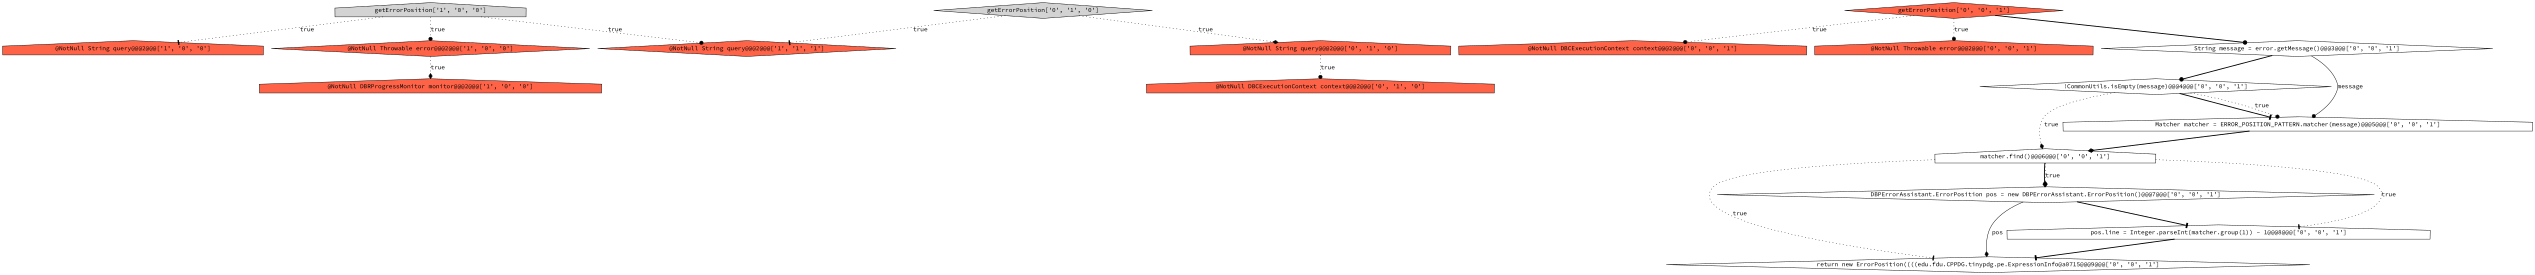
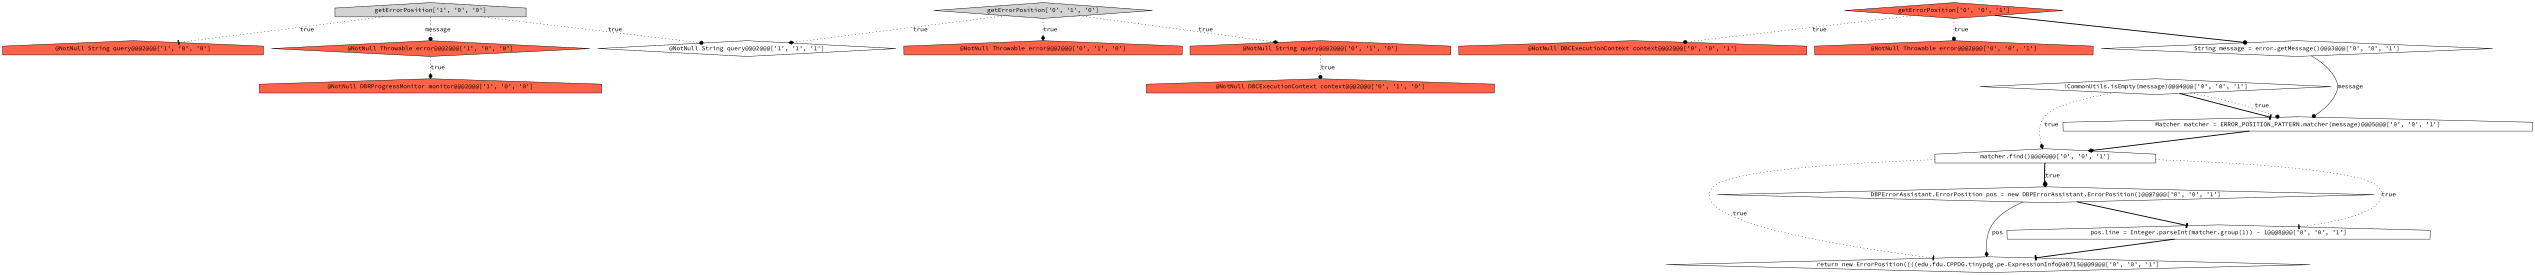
(900, 29) -> (900, 29)
(438, 30) -> (438, 30)
(747, 49) -> (747, 49)
none -> (1043, 49)
(2228, 67) -> none
